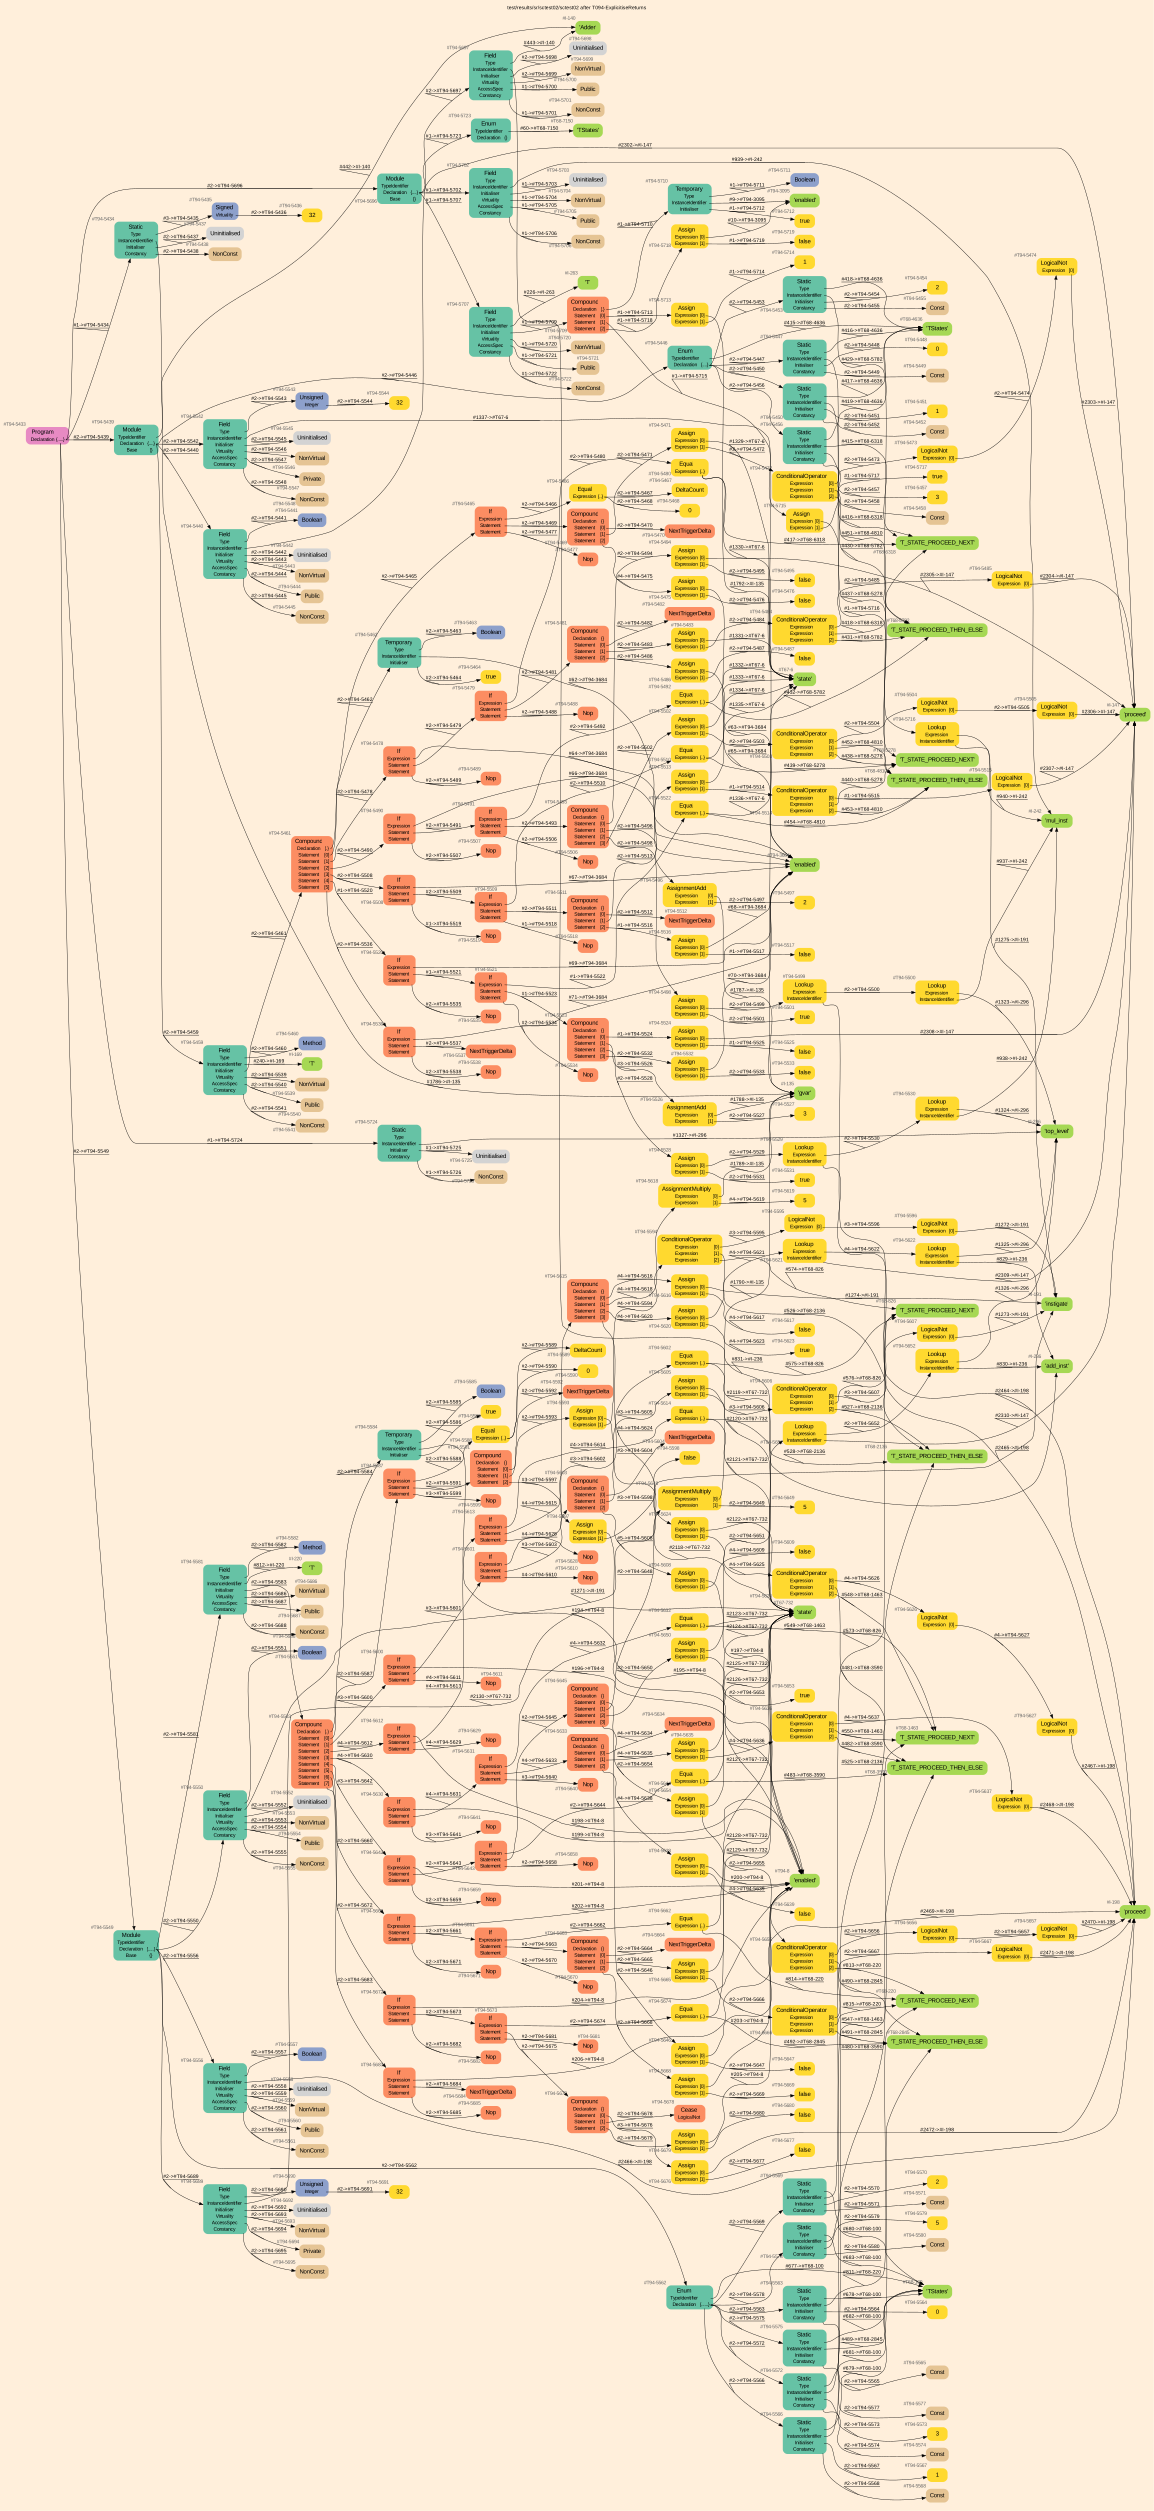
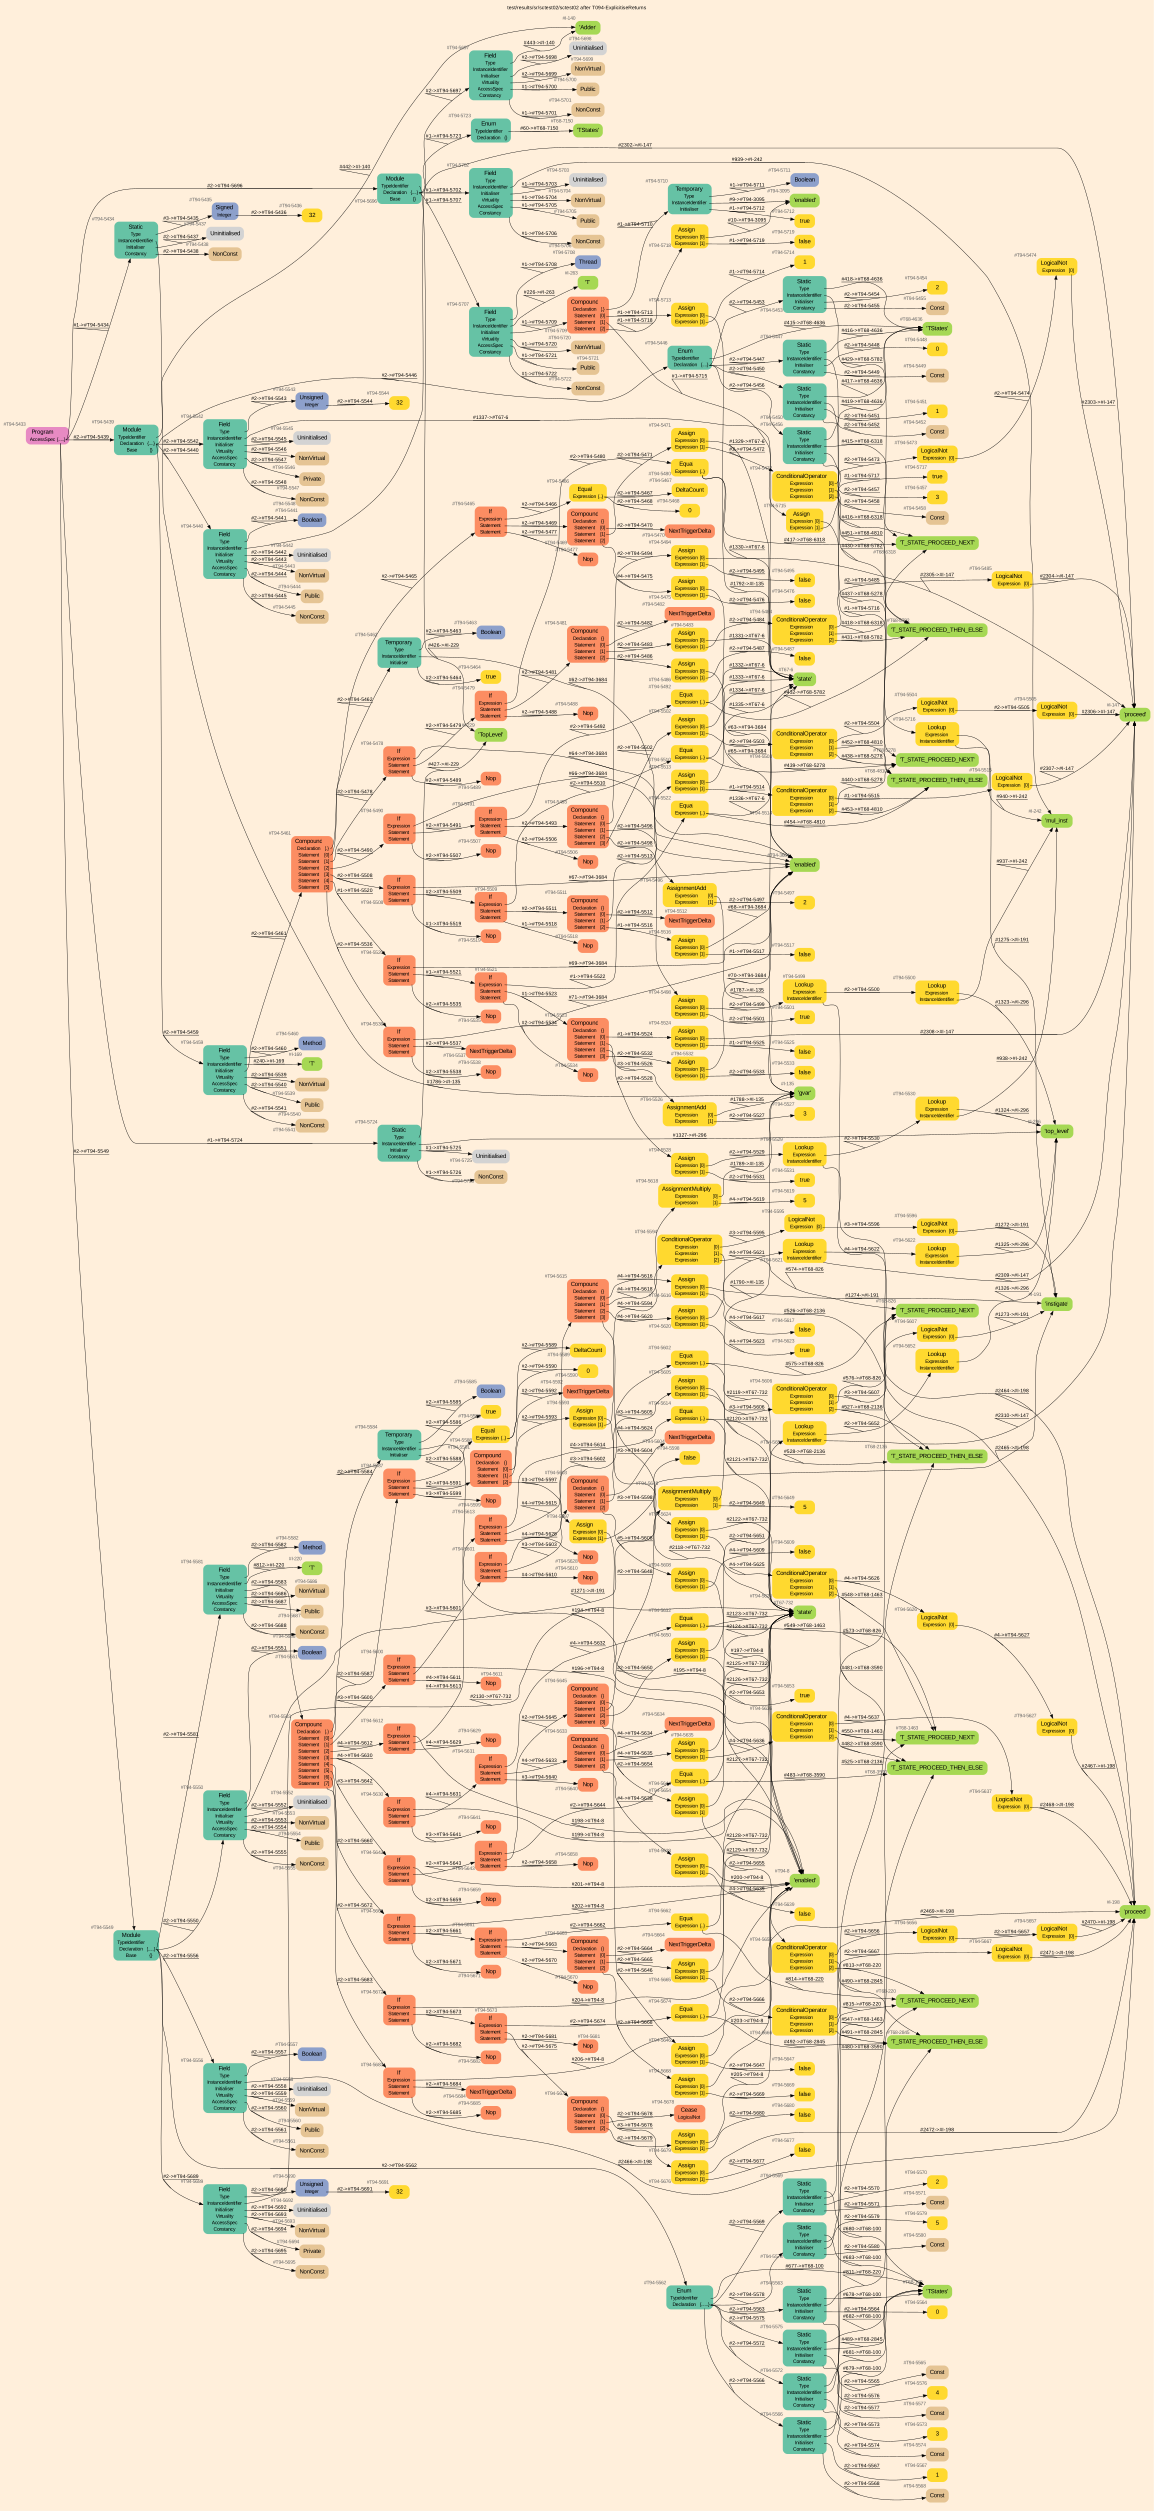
(224, 215) -> (224, 215)
none -> (588, 262)
(43, 440) -> (42, 440)
none -> (491, 735)
(1057, 1366) -> none
none -> (937, 2393)
